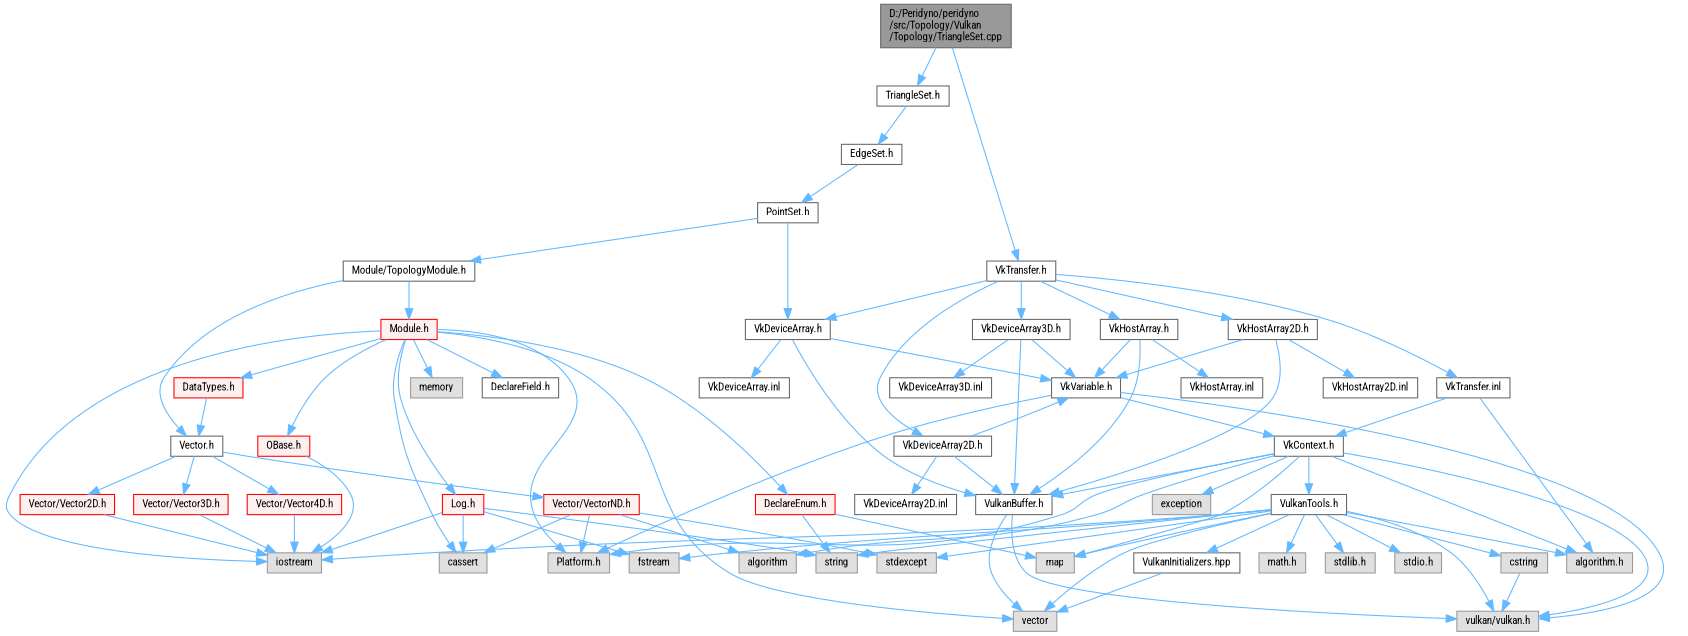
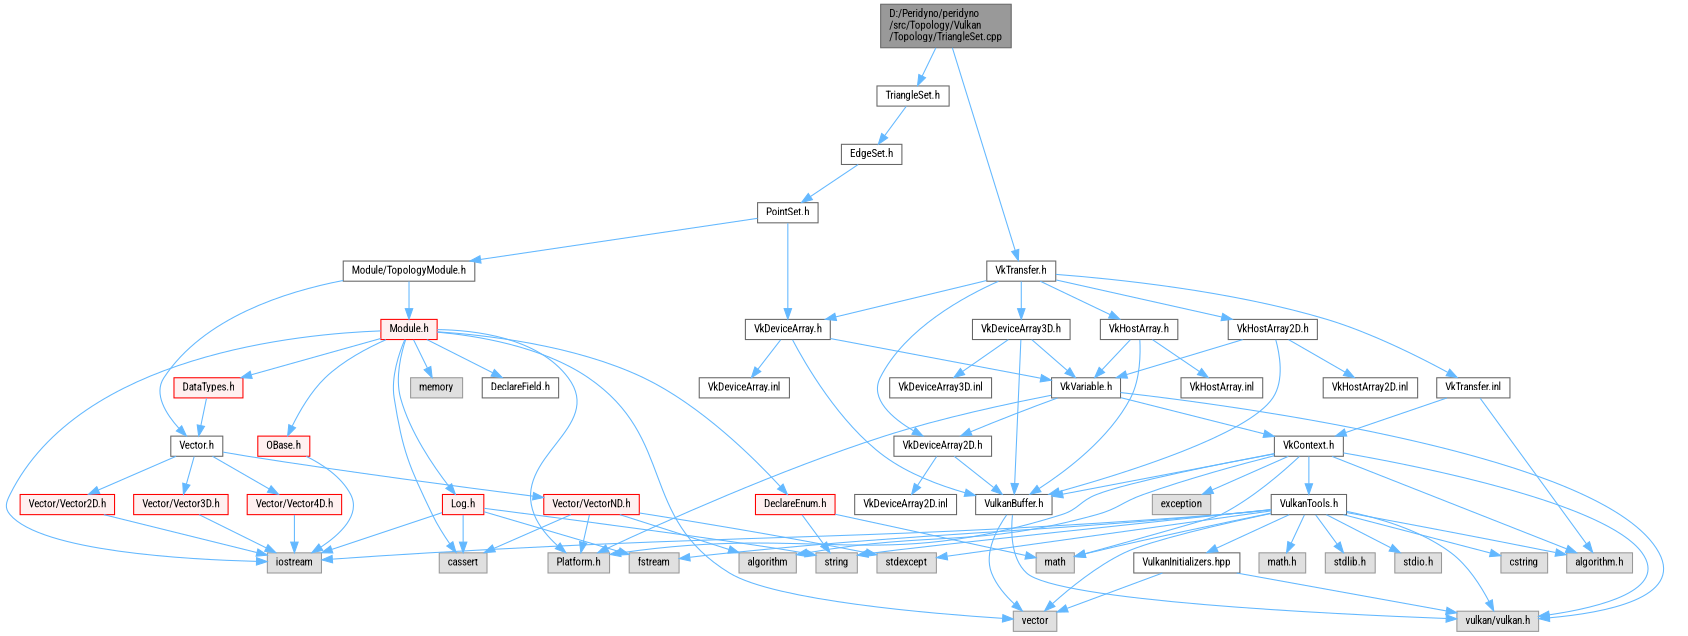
(1011, 421) -> (1010, 416)
(1055, 563) -> (1055, 563)
(1513, 587) -> (1341, 592)
